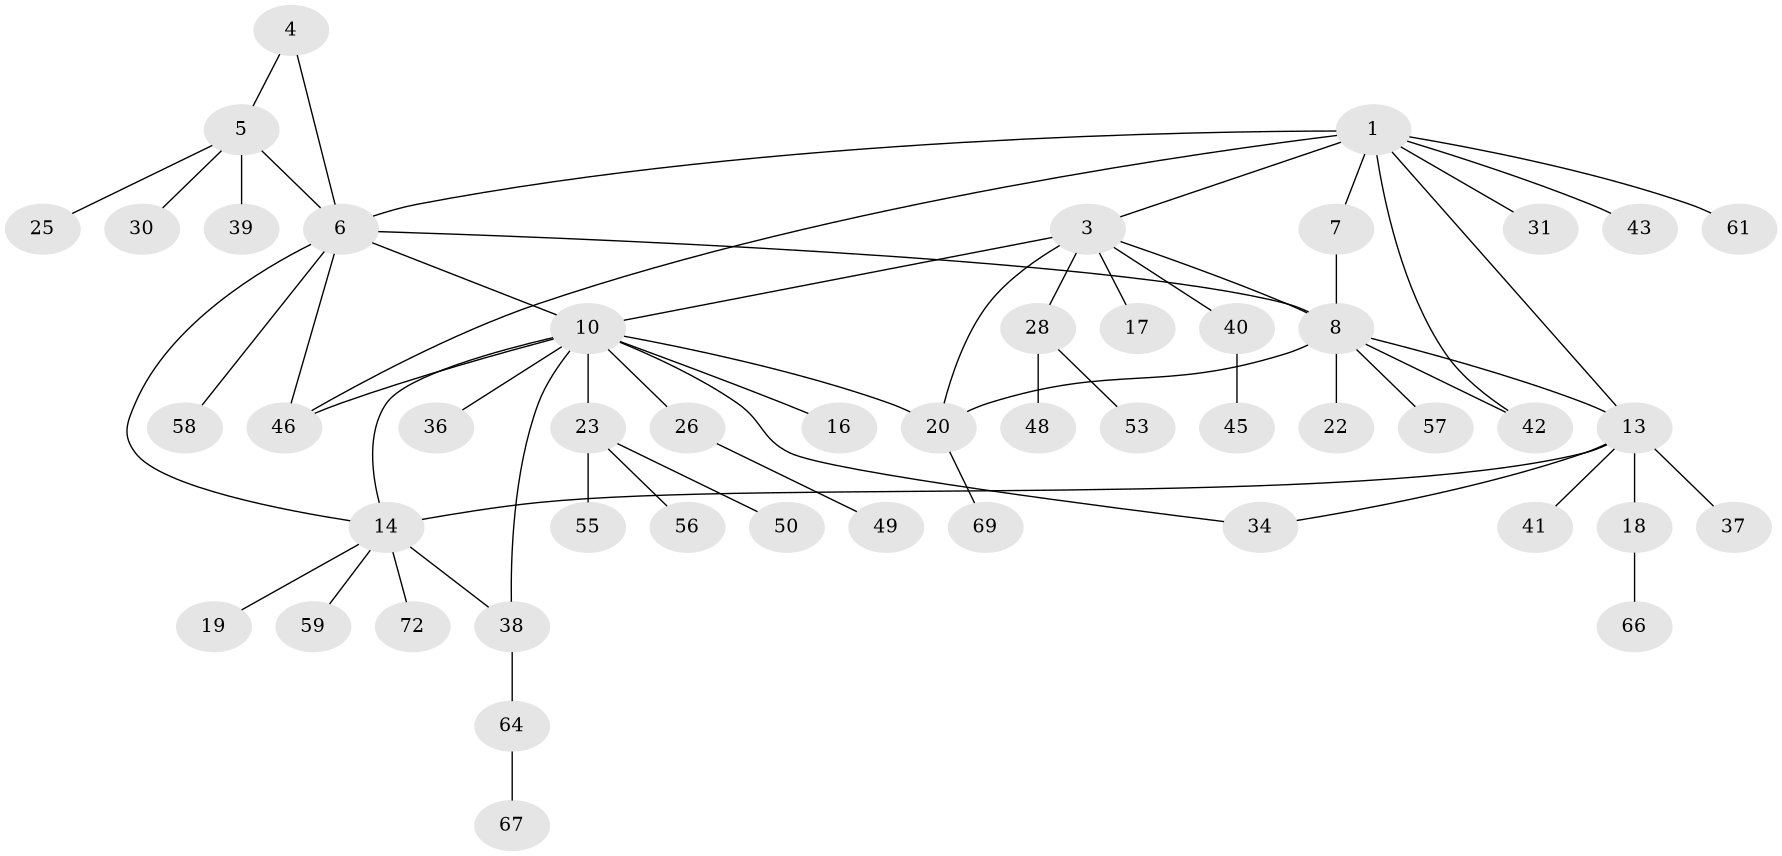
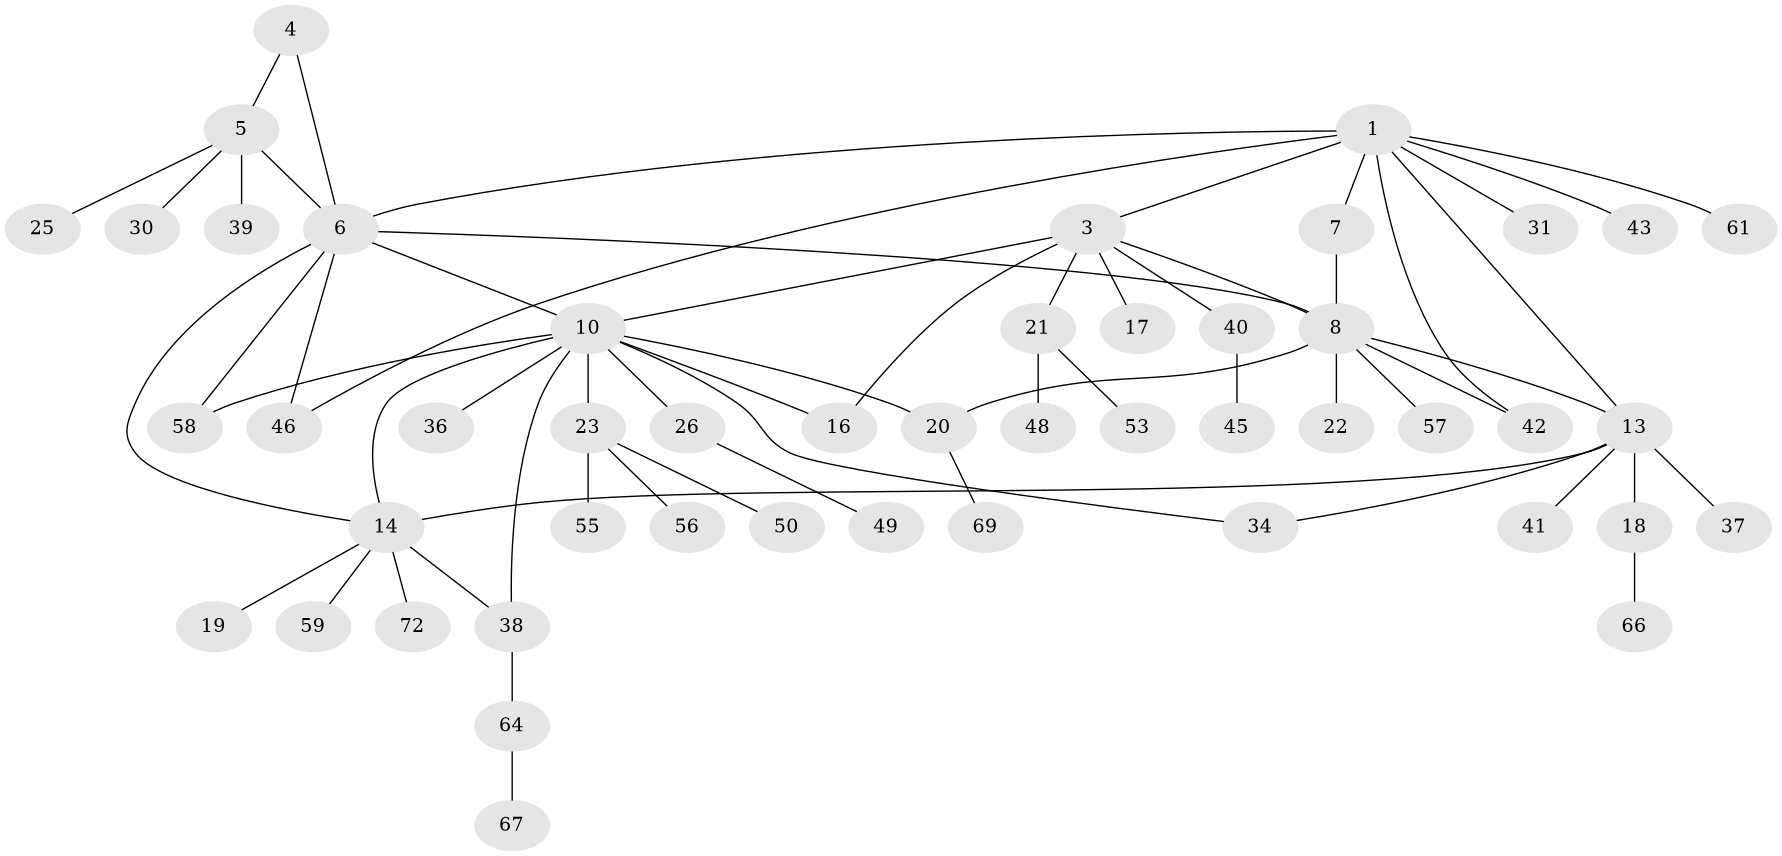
(983, 311) -> (946, 311)
(1038, 329) -> (1038, 329)
(391, 386) -> (372, 366)
